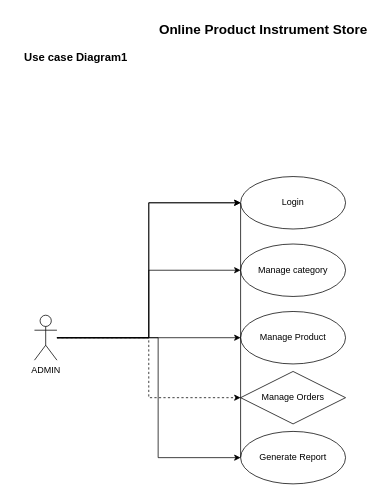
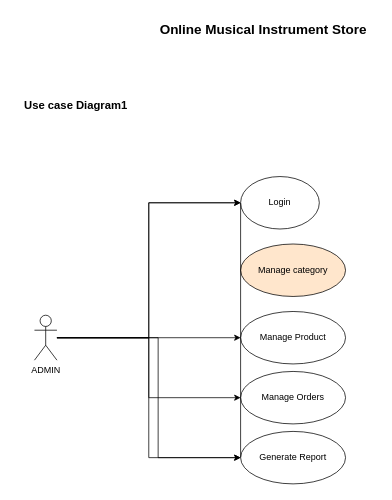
(263, 30) -> (263, 30)
(75, 57) -> (75, 105)
(293, 203) -> (280, 203)
(193, 270) -> none
(293, 270) -> (293, 270)
(193, 398) -> (193, 398)
(293, 398) -> (293, 398)
none -> (149, 432)
